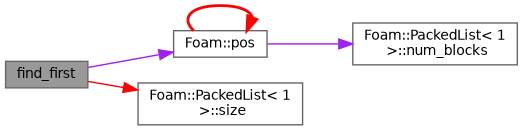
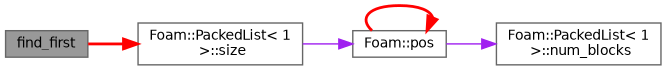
(124, 61) -> (321, 44)
(106, 84) -> (106, 44)
